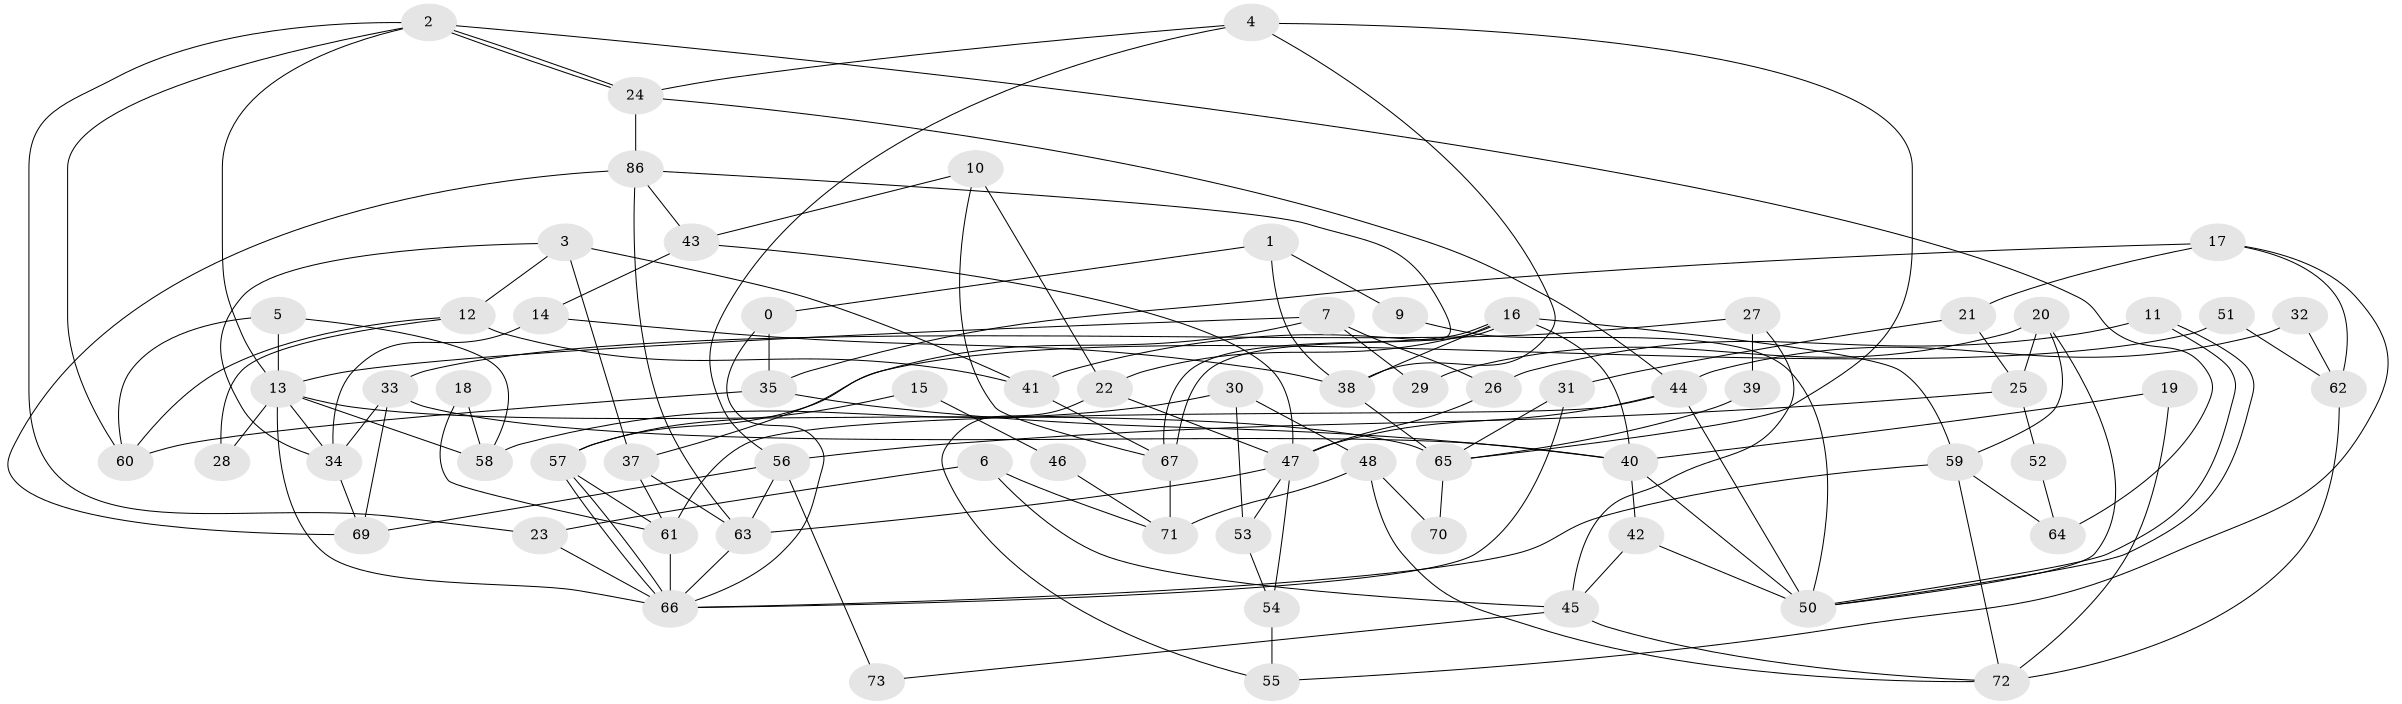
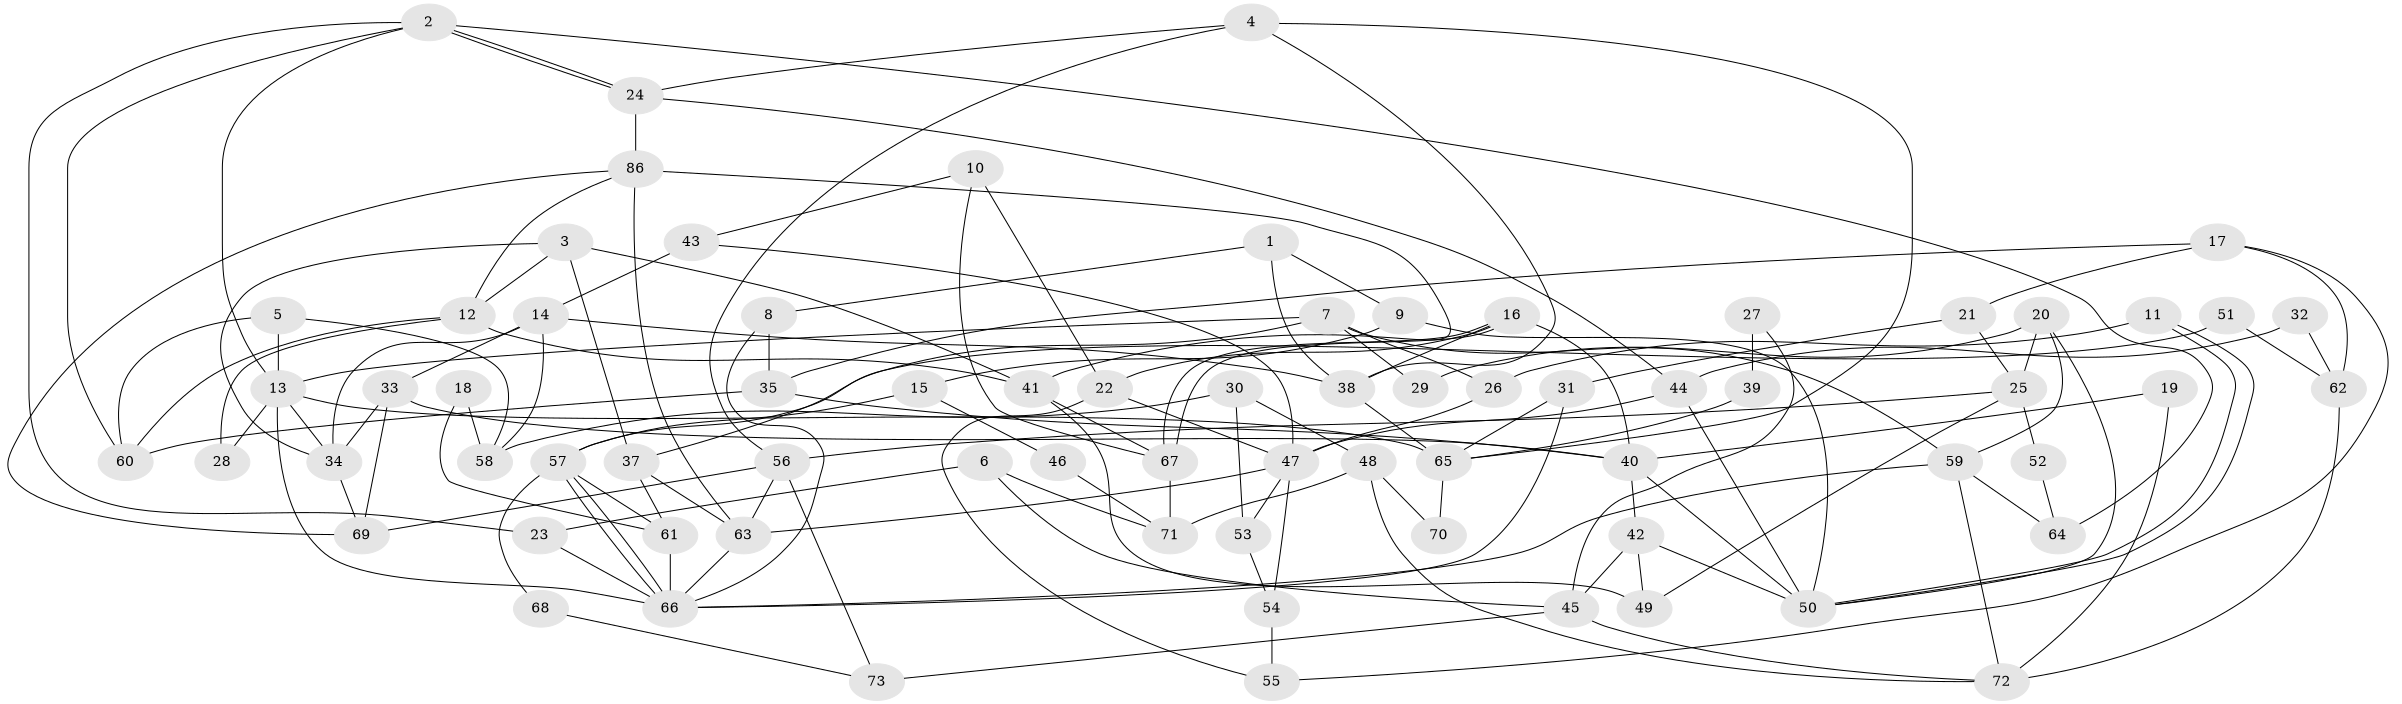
(664, 206) -> (530, 223)
(769, 316) -> (769, 316)
(1675, 333) -> (1803, 375)
(1067, 336) -> (476, 347)
none -> (1075, 361)
(1200, 414) -> none
(390, 428) -> (538, 397)
none -> (541, 609)
none -> (1645, 609)
